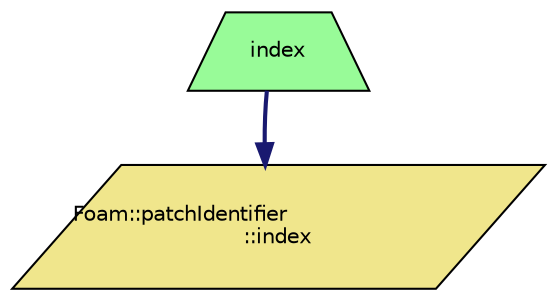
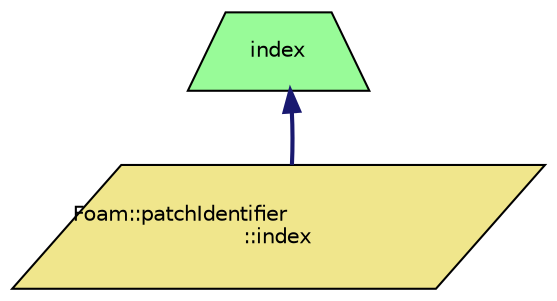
(265, 117) -> (293, 138)
